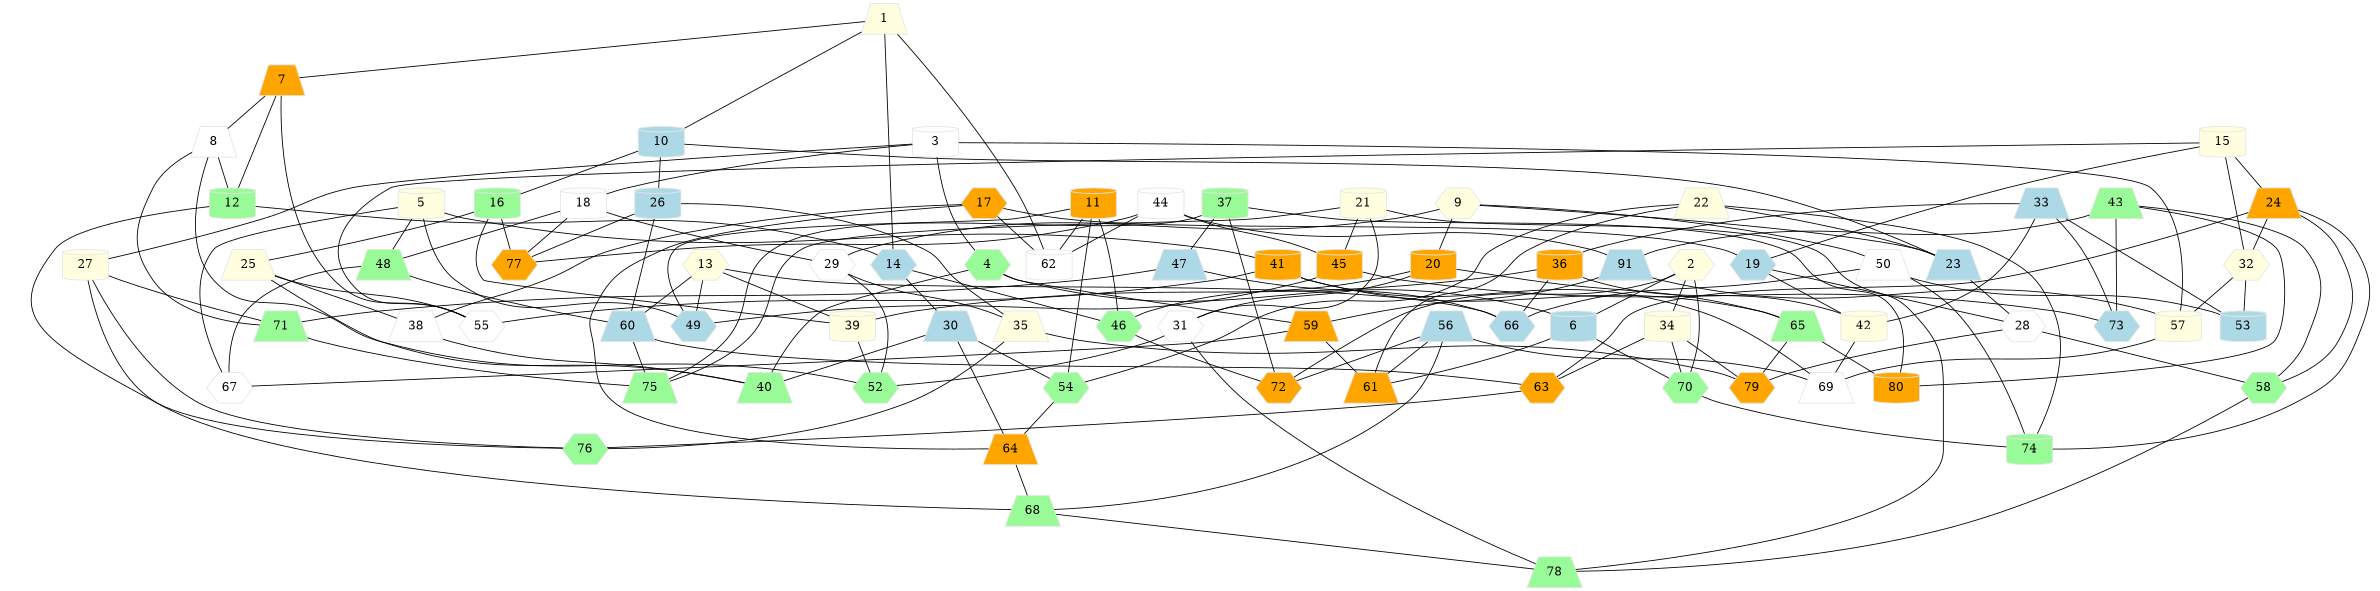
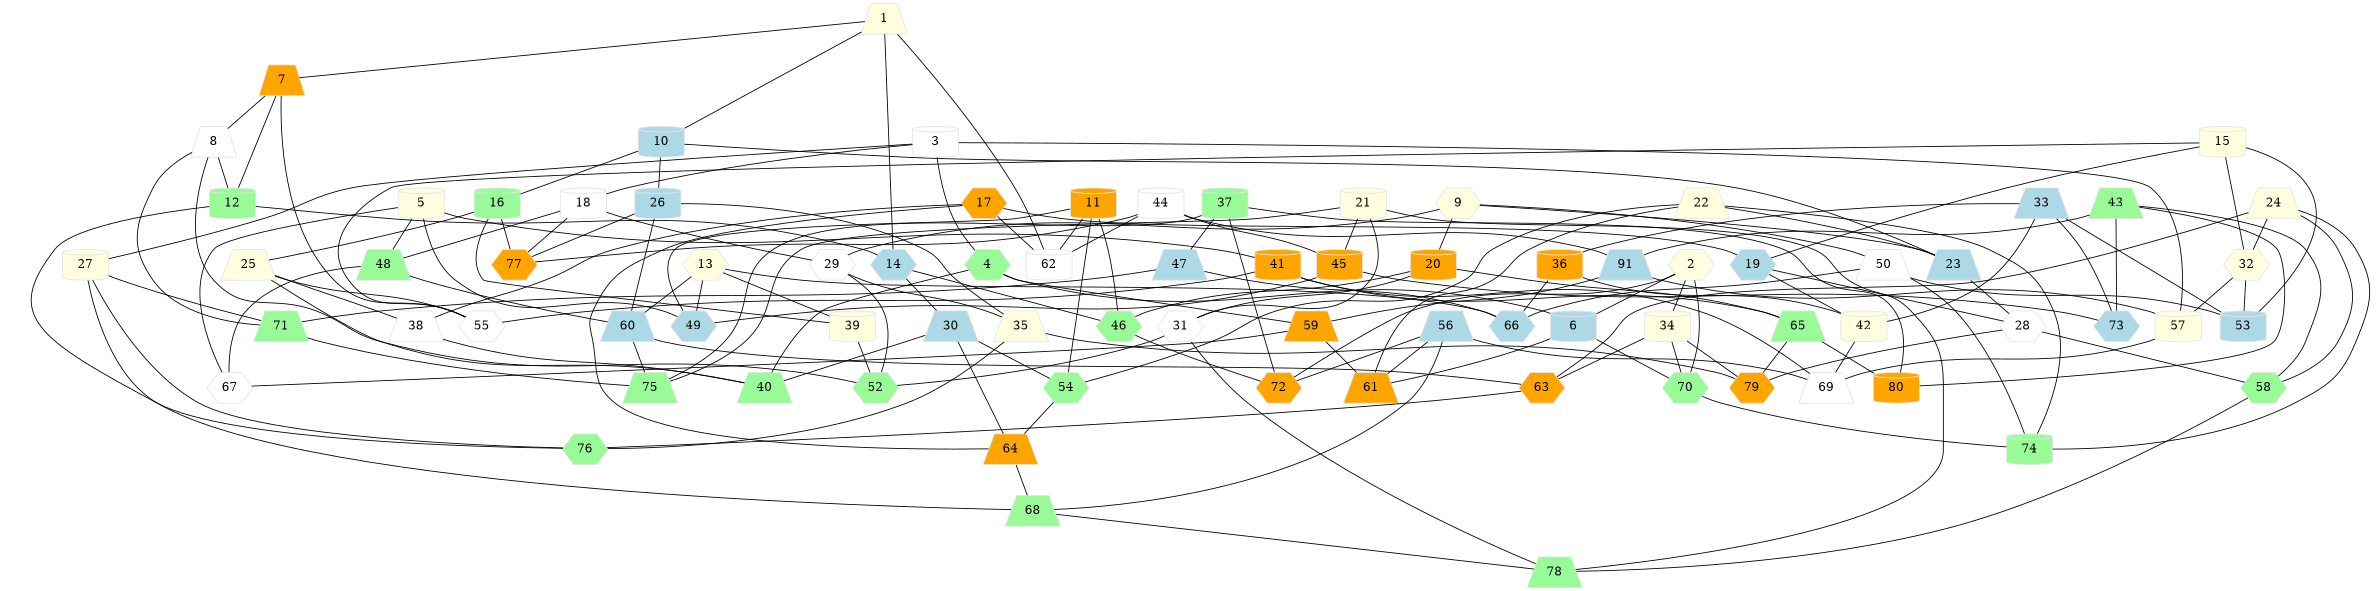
(2248, 173) -> (2316, 209)
(2274, 203) -> (2274, 203)
(1206, 292) -> none
